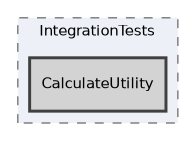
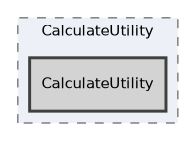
(98, 32) -> (98, 32)
